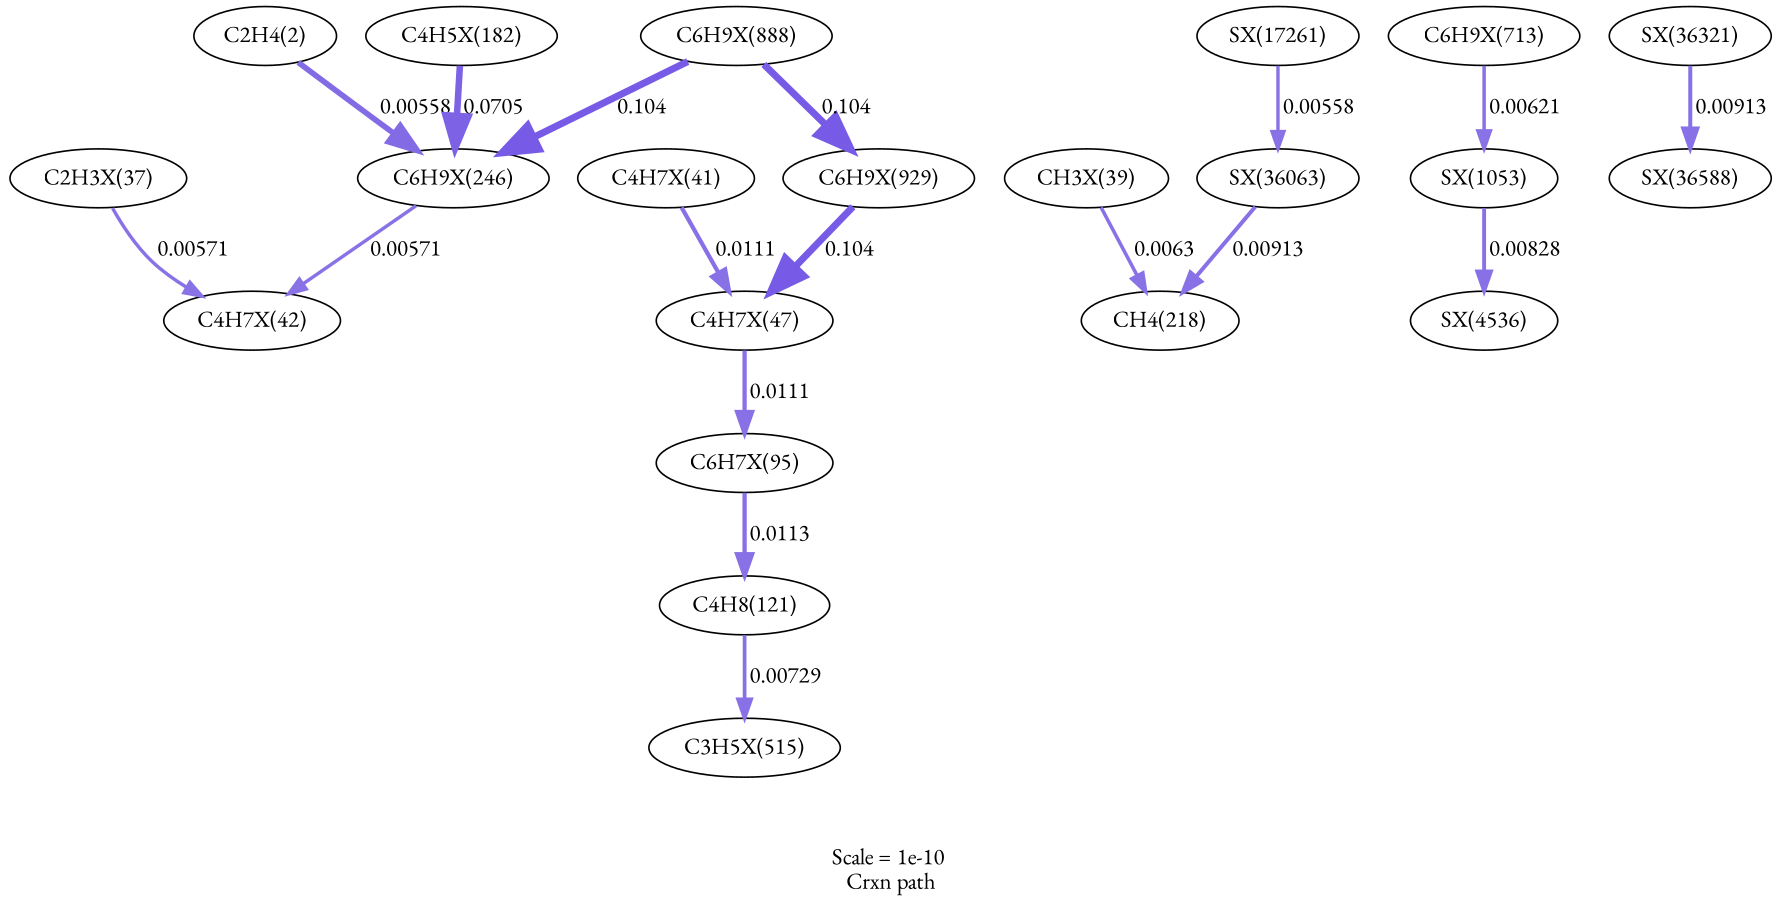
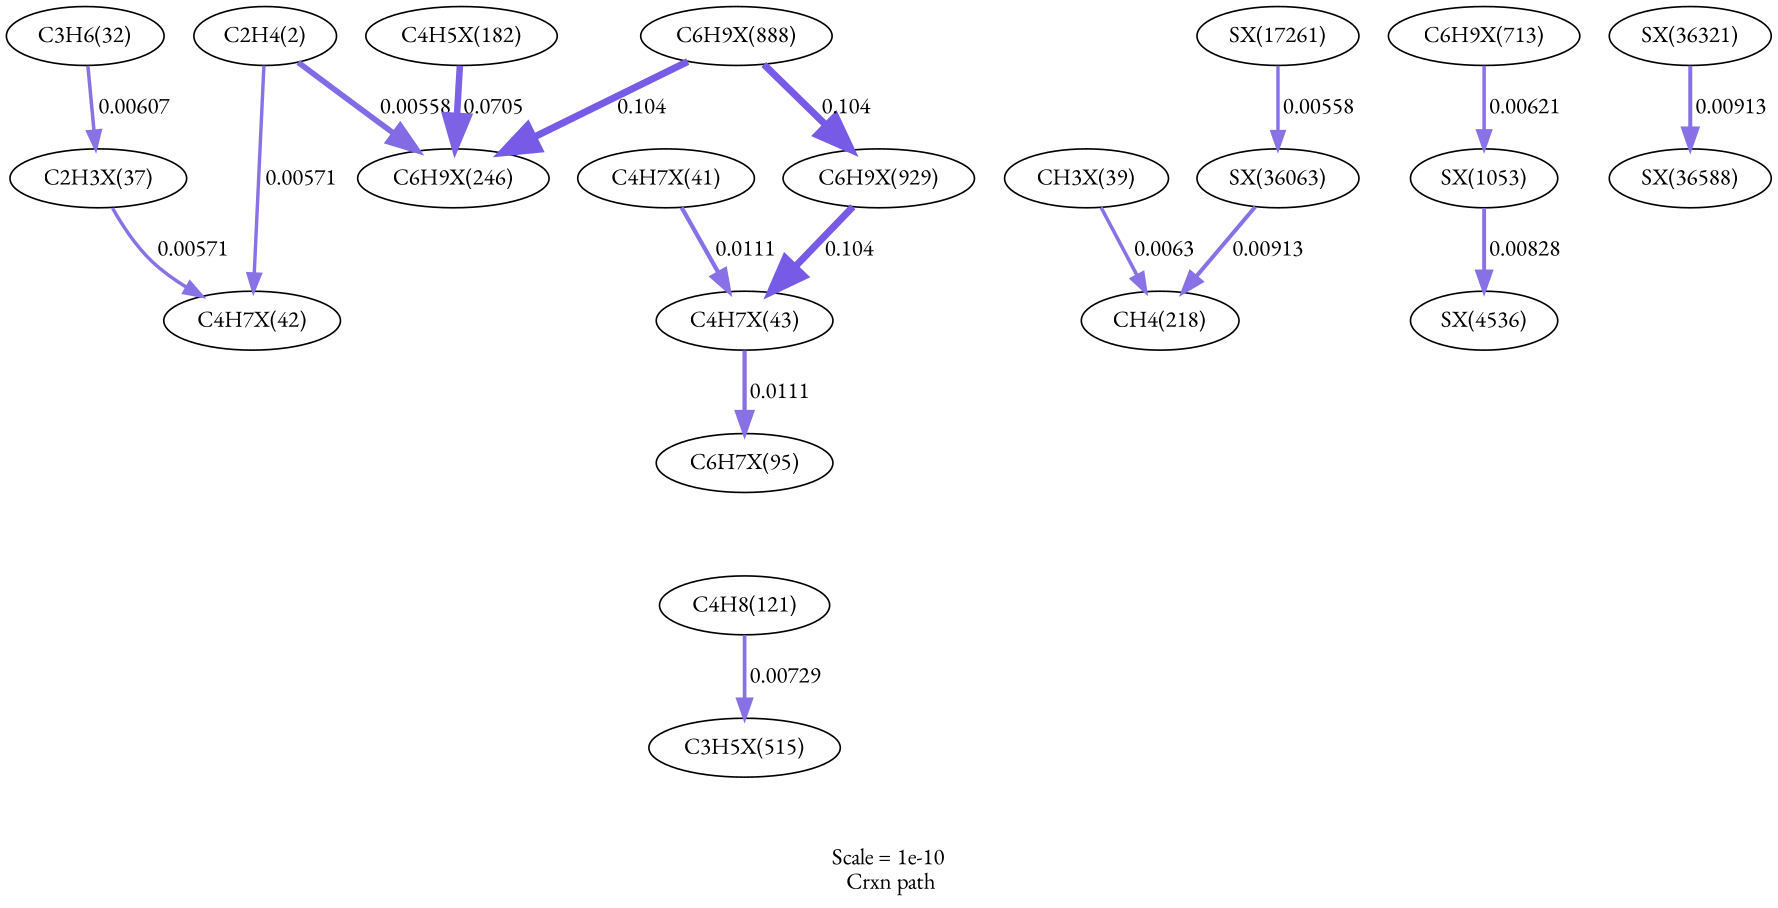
none -> (85, 36)
(359, 245) -> (259, 170)
(745, 321) -> (745, 321)
(745, 523) -> none
